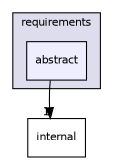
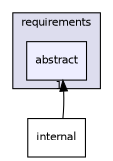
(49, 95) -> (64, 105)
